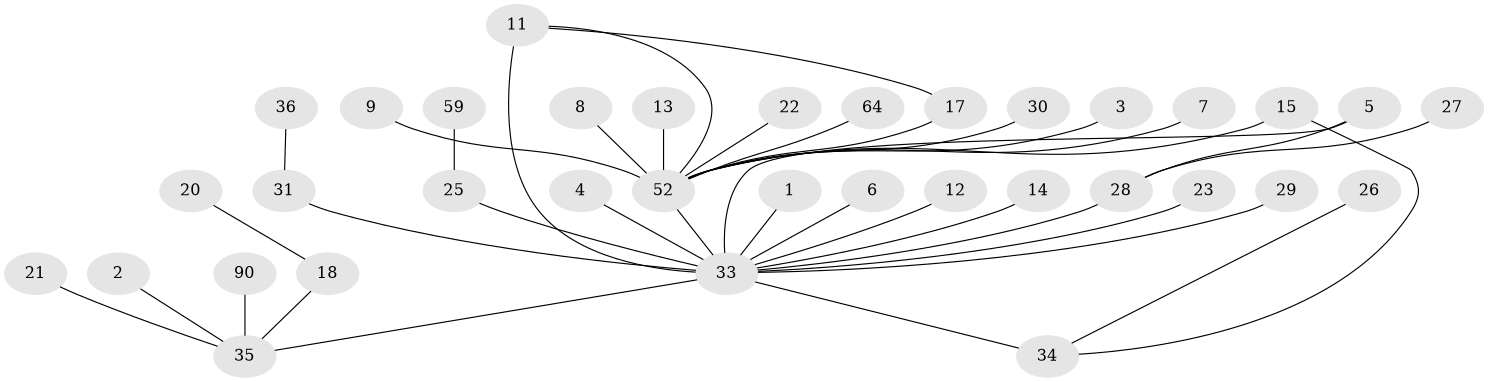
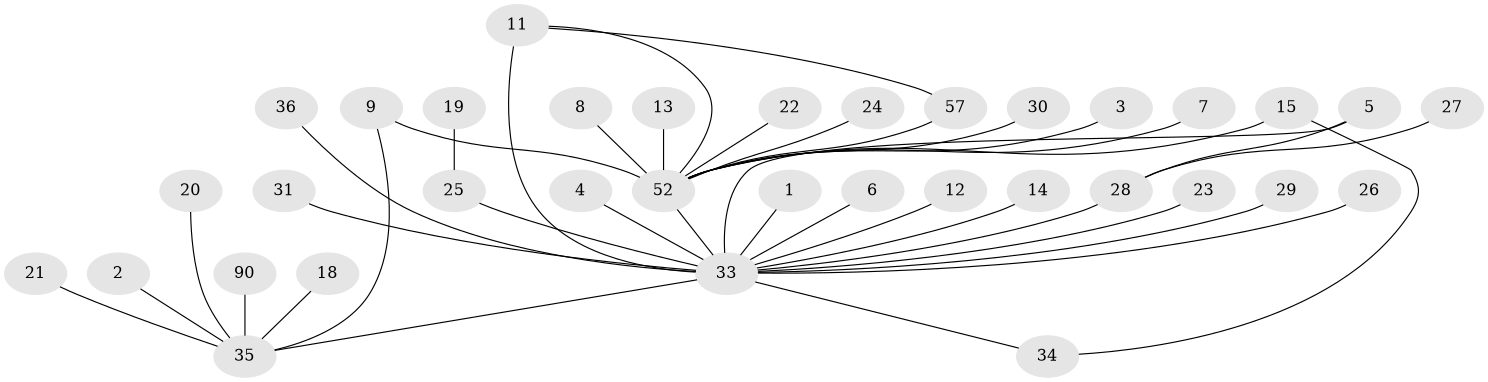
(454, 108) -> (454, 108)
(873, 108) -> (873, 108)
(956, 108) -> (956, 108)
(285, 150) -> (473, 234)
(259, 232) -> (199, 279)
none -> (381, 268)
(1209, 274) -> (1055, 259)
